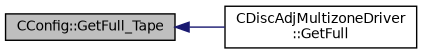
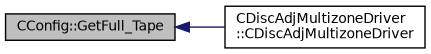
(321, 27) -> (325, 27)
